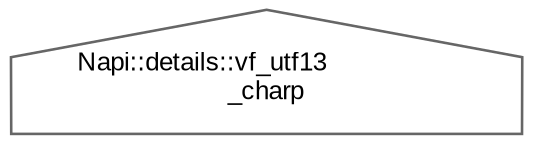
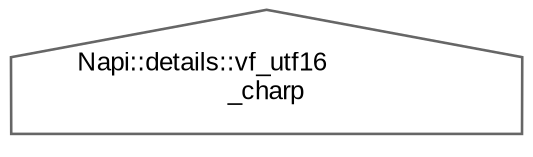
(267, 78) -> (267, 78)
